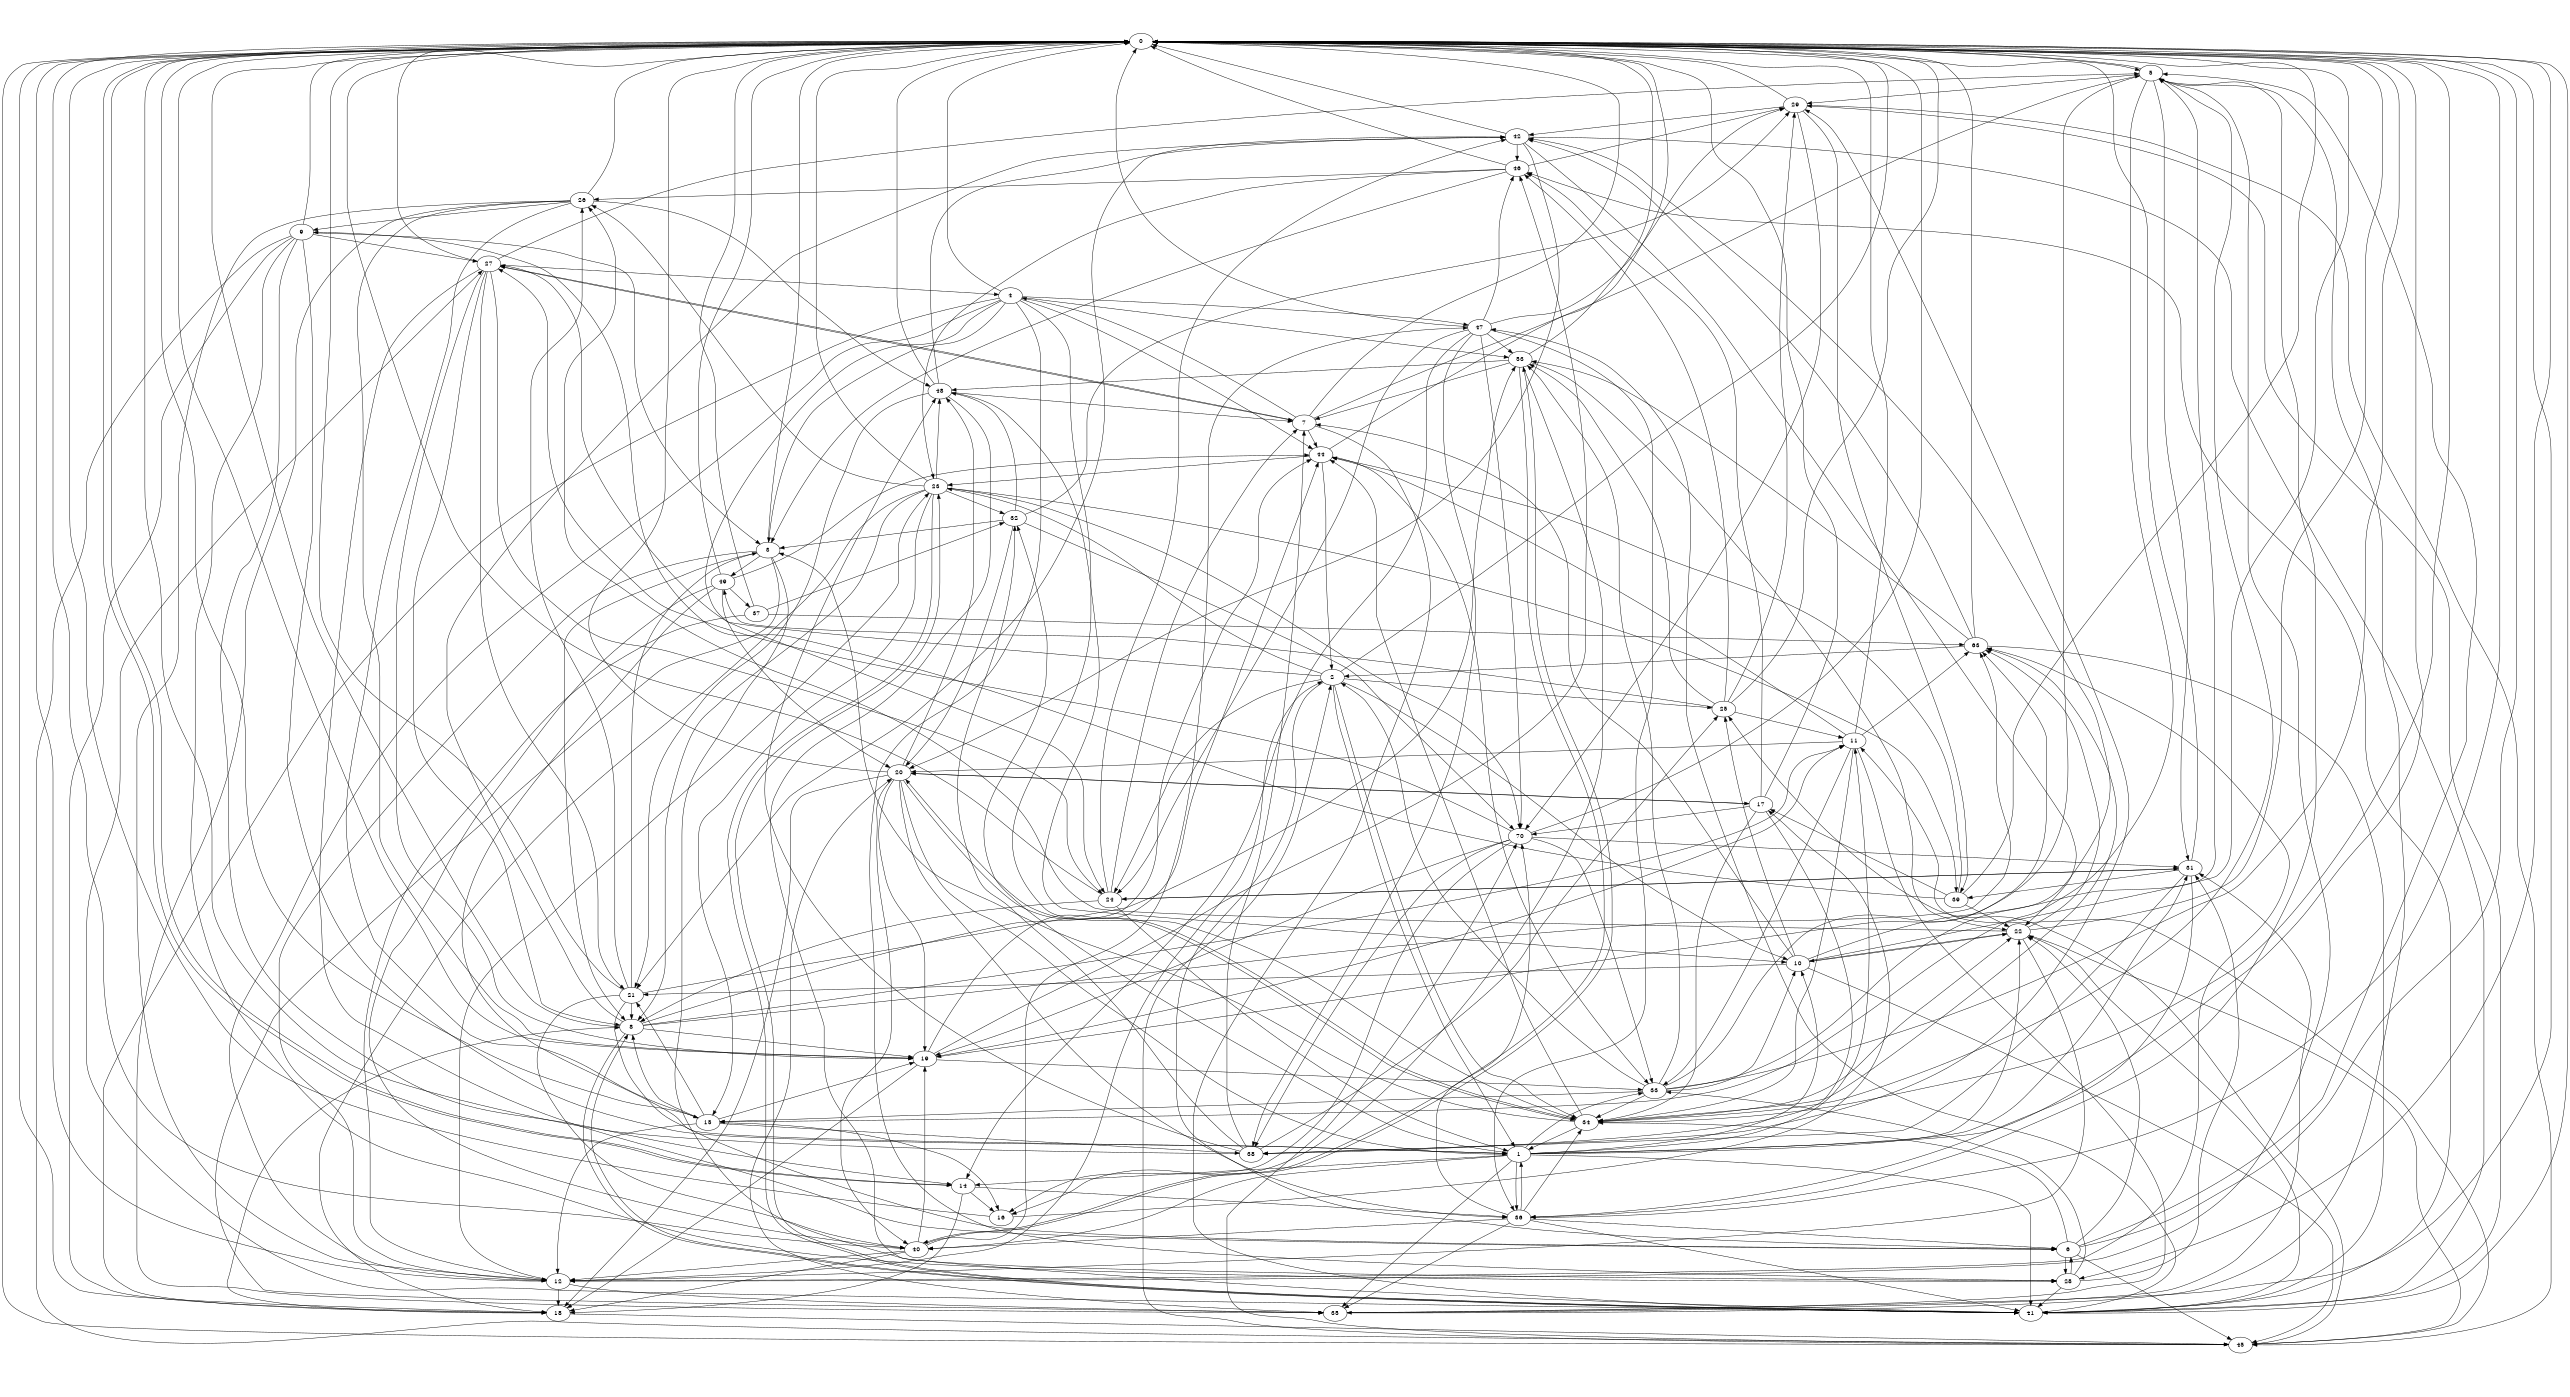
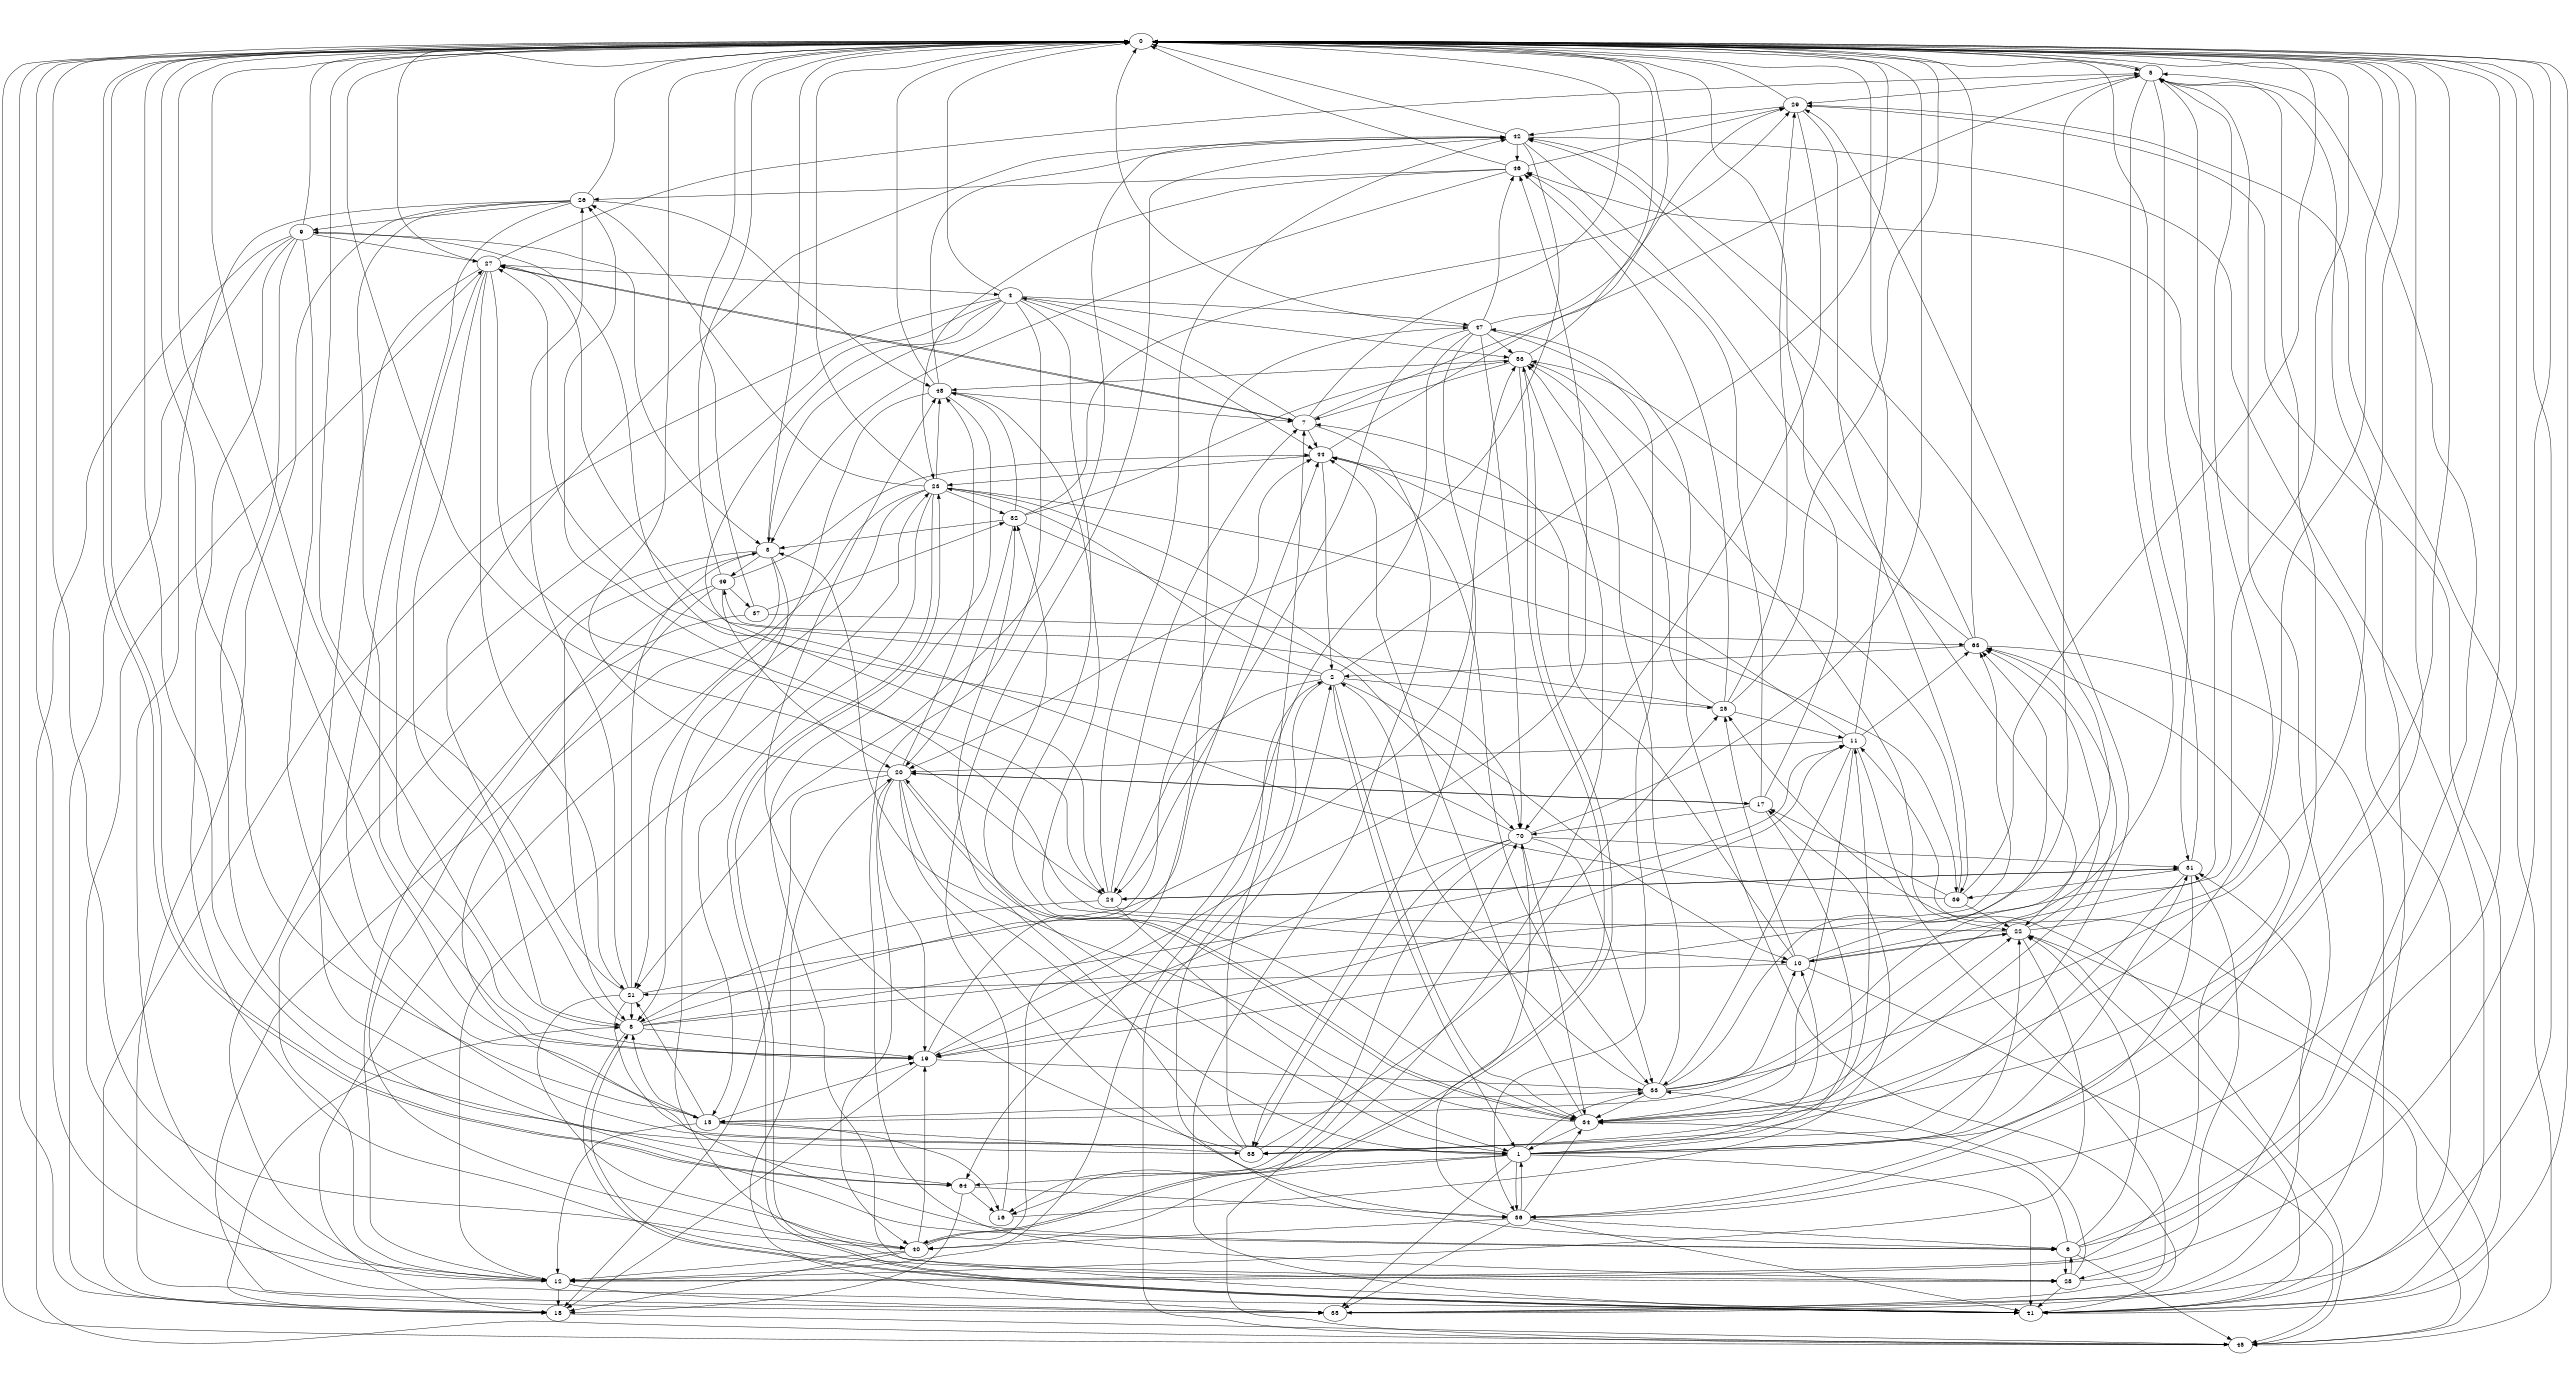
none -> (1260, 424)
(70, 444) -> (1070, 574)
(1696, 989) -> (1555, 977)
(963, 1186) -> (963, 1186)
